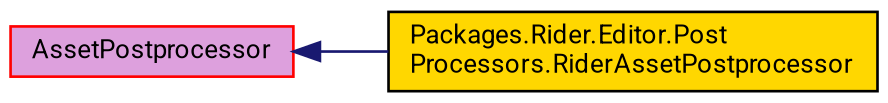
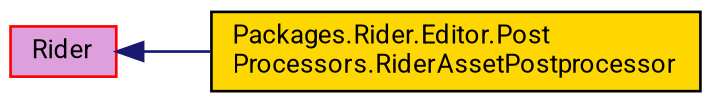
(152, 52) -> (63, 52)
